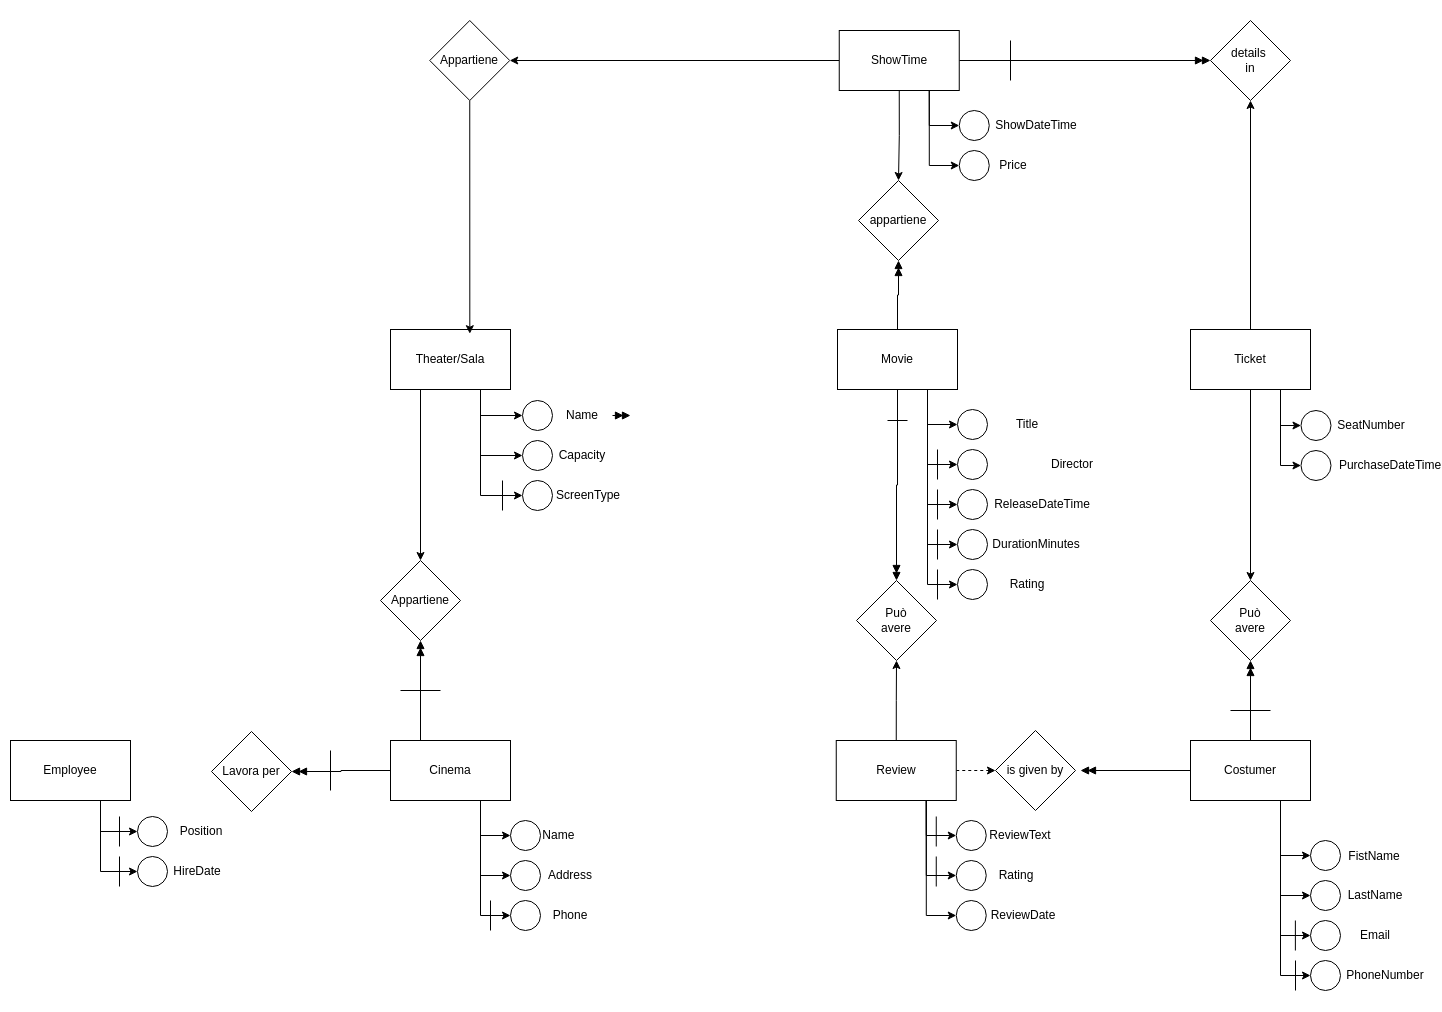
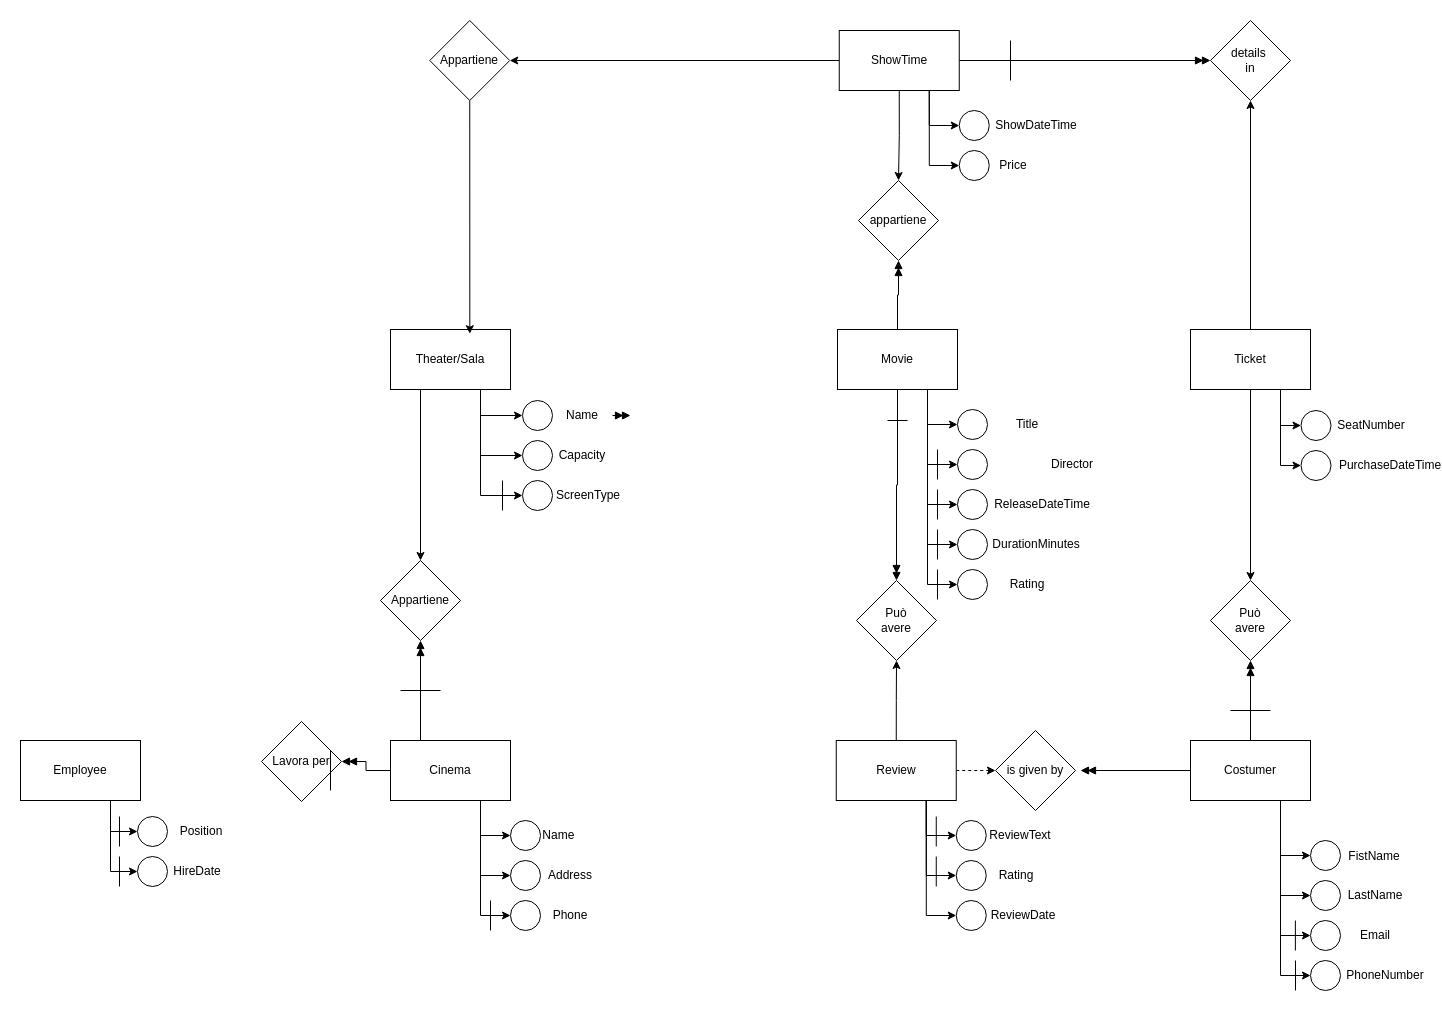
(71, 771) -> (81, 771)
(252, 772) -> (302, 762)
